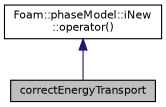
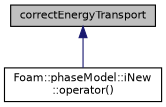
(83, 65) -> (83, 53)
